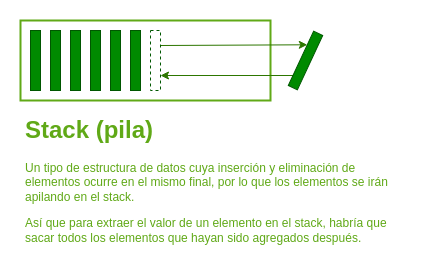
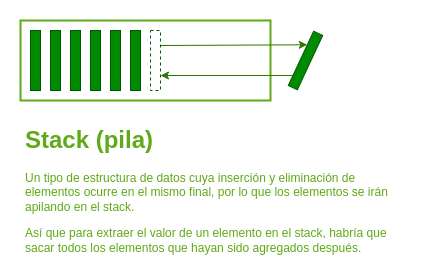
(211, 181) -> (211, 191)
